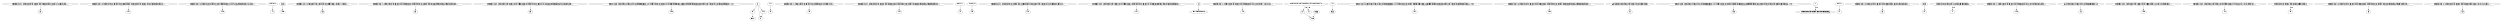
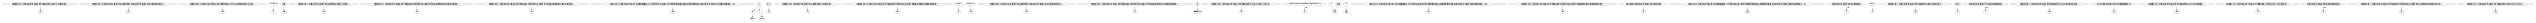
(273, 4) -> (273, 4)
(960, 4) -> (959, 4)
(1304, 8) -> none
(1815, 8) -> (1847, 8)
(1199, 12) -> (1197, 12)
(762, 15) -> (760, 15)
